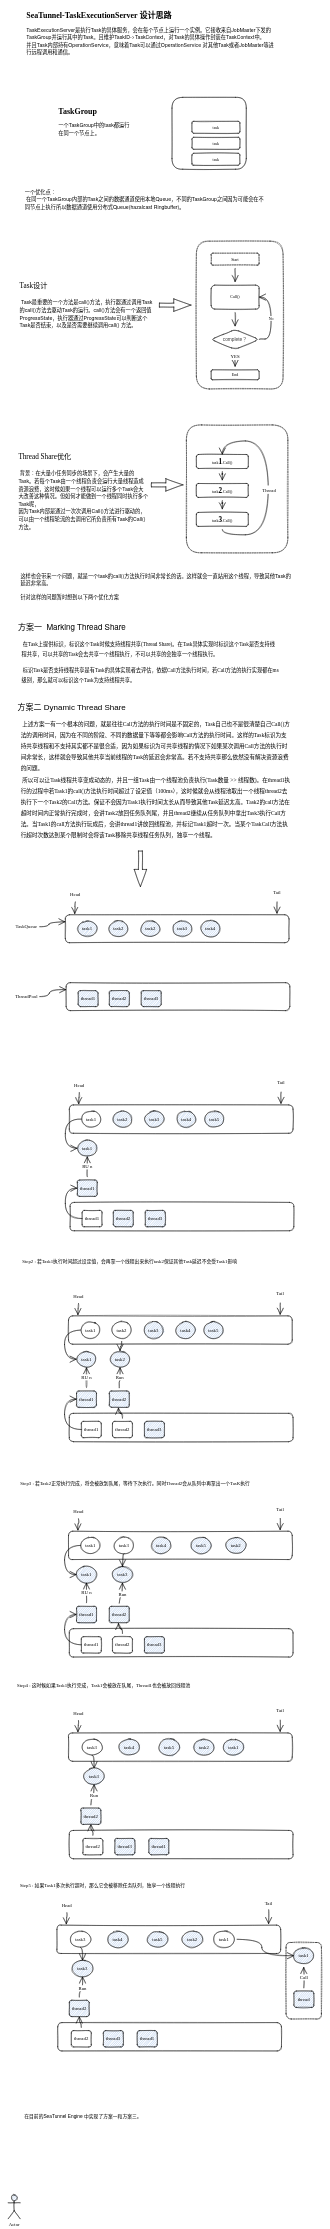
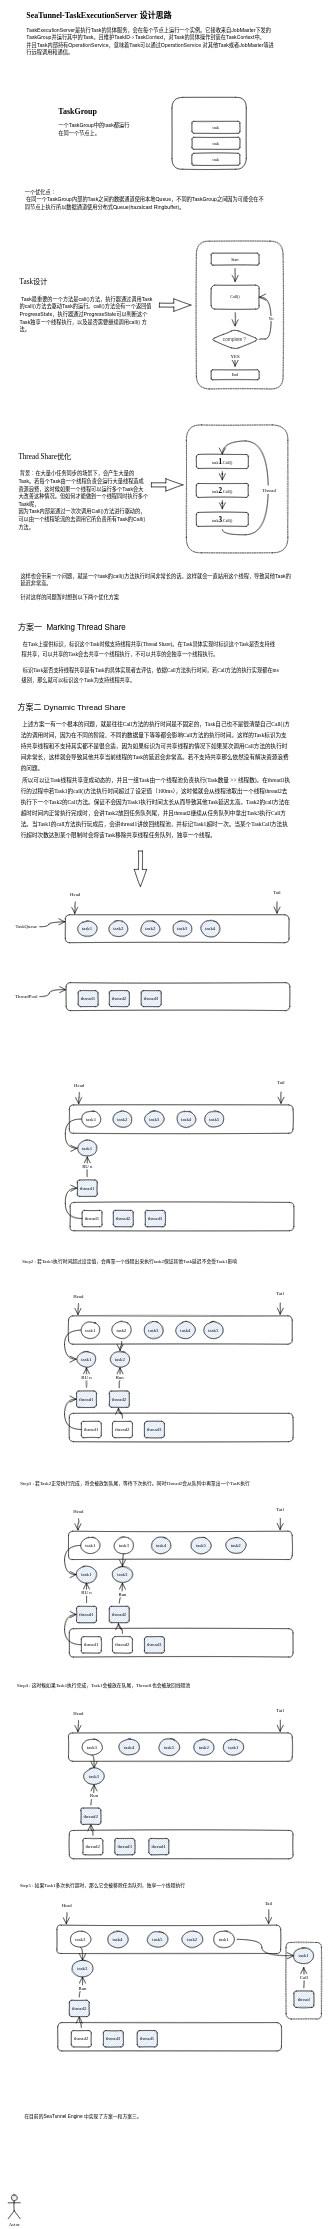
(235, 258) -> (235, 258)
(87, 304) -> (87, 304)
